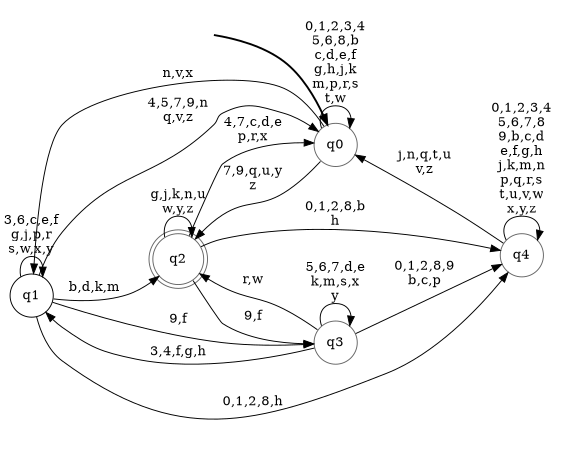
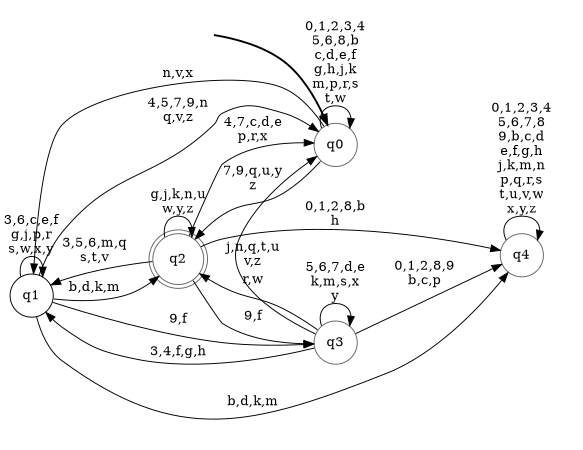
(435, 200) -> (236, 253)
none -> (106, 269)
(253, 402) -> (253, 402)
